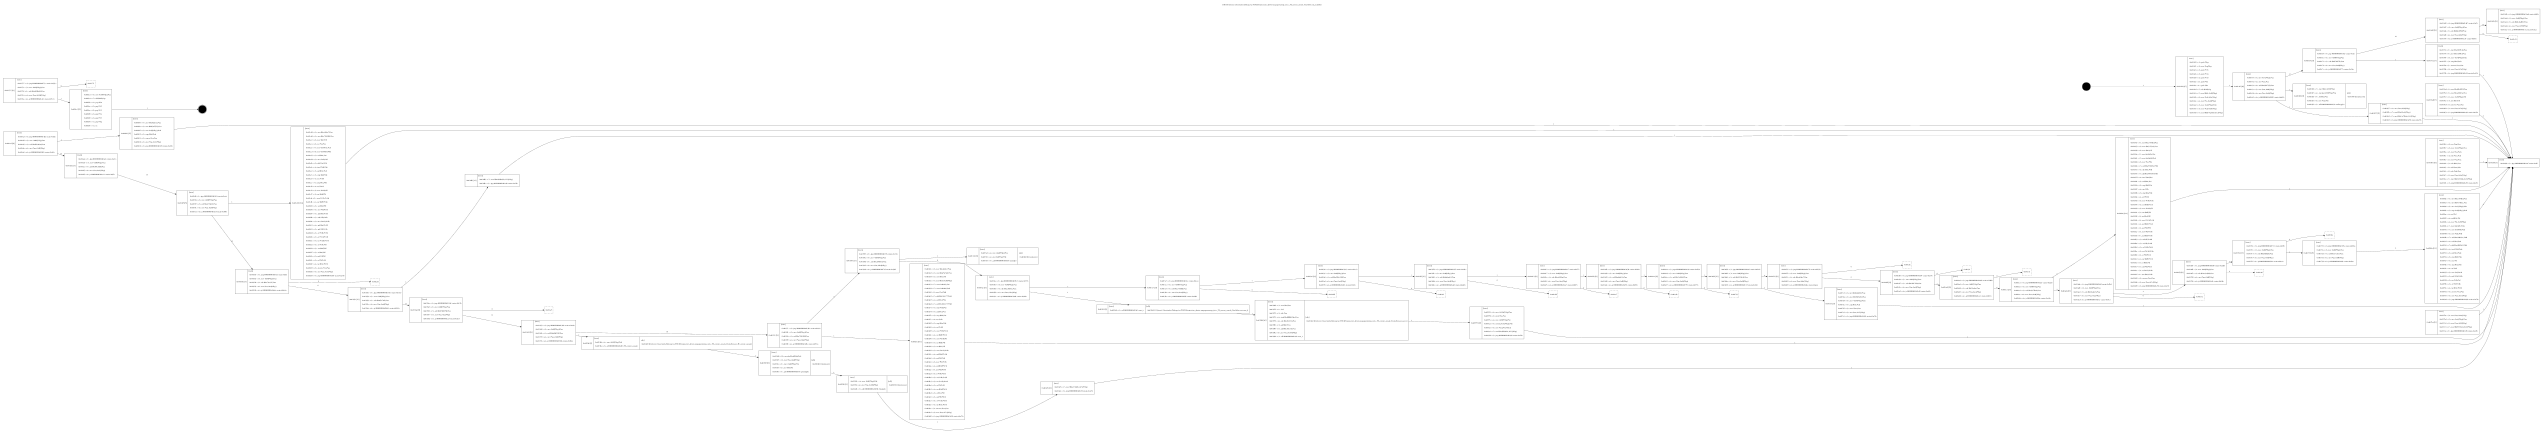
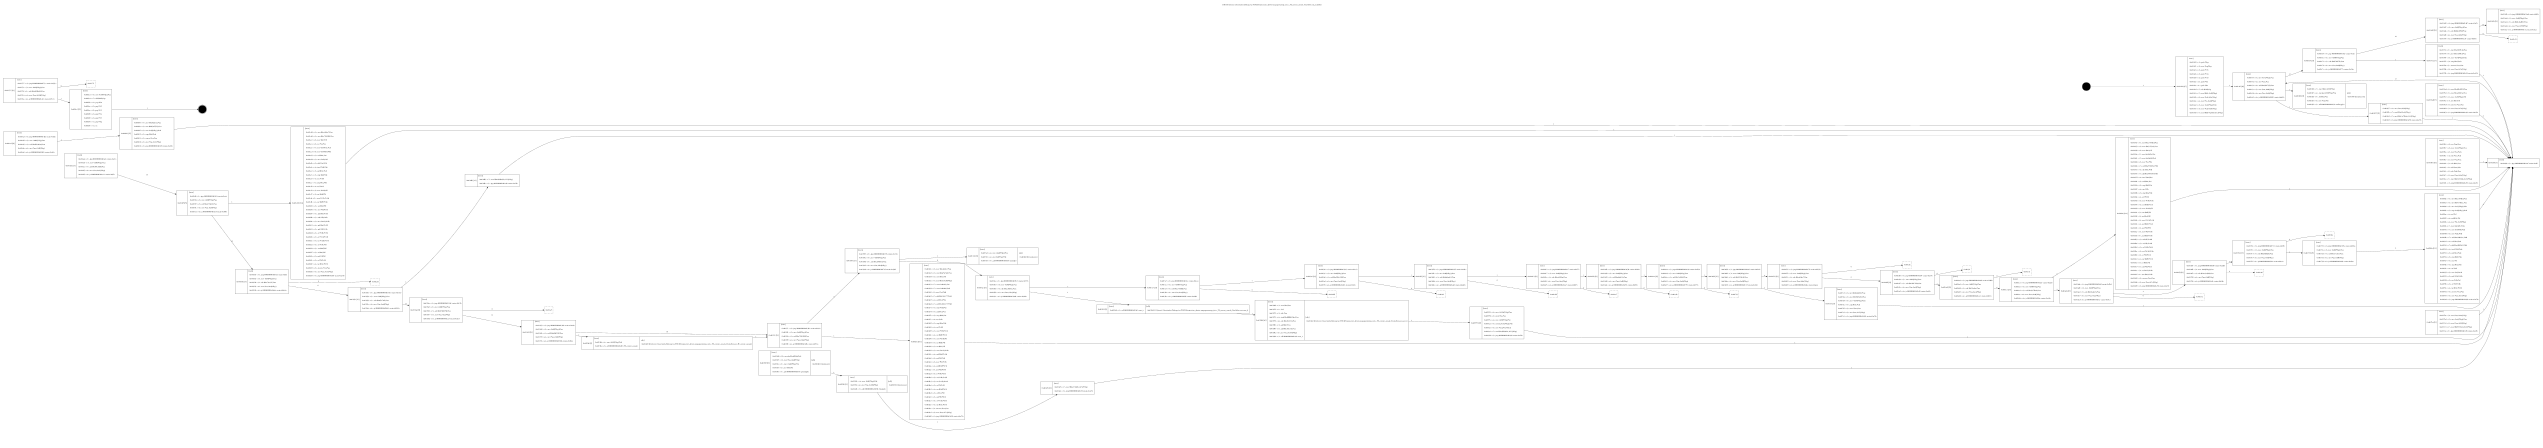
none -> (2426, 80)
(60, 154) -> none
(732, 353) -> (759, 337)
